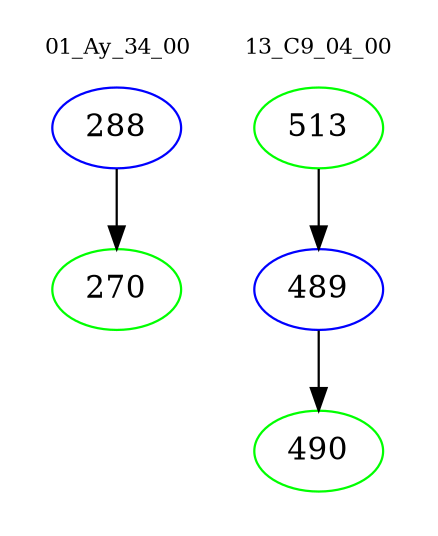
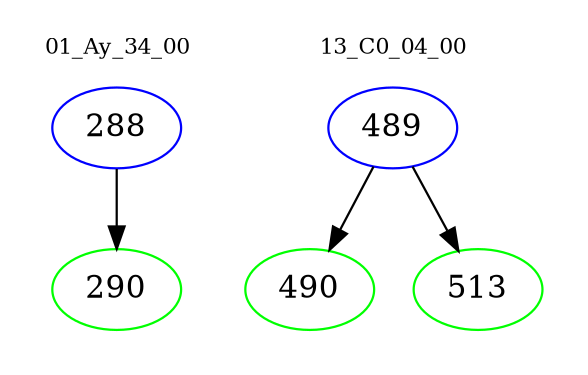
(319, 48) -> (394, 48)
(319, 198) -> (430, 199)
(117, 290) -> (117, 290)
